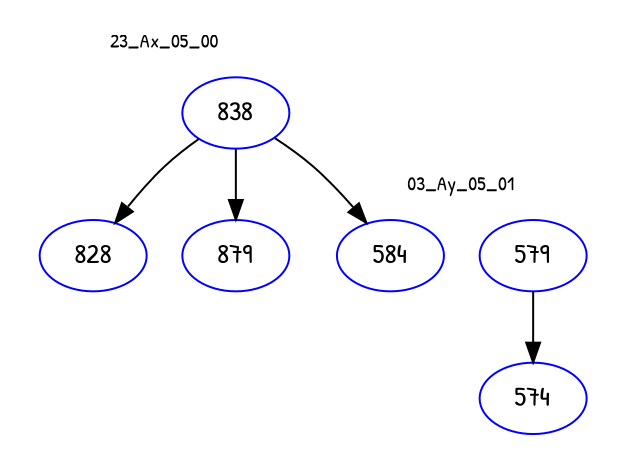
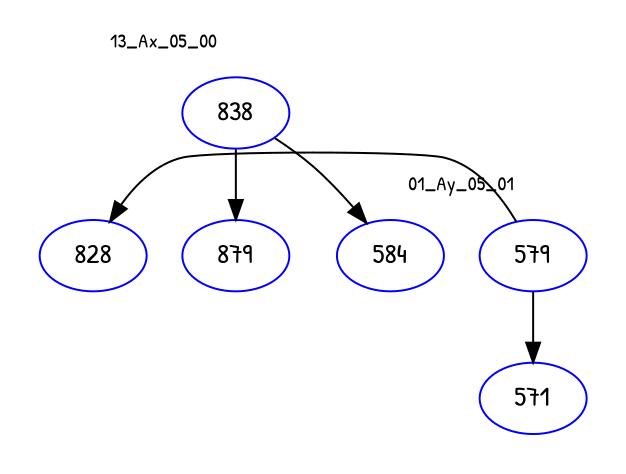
(165, 43) -> (165, 43)
(161, 170) -> (323, 153)
(462, 185) -> (462, 185)
(533, 398) -> (533, 398)
